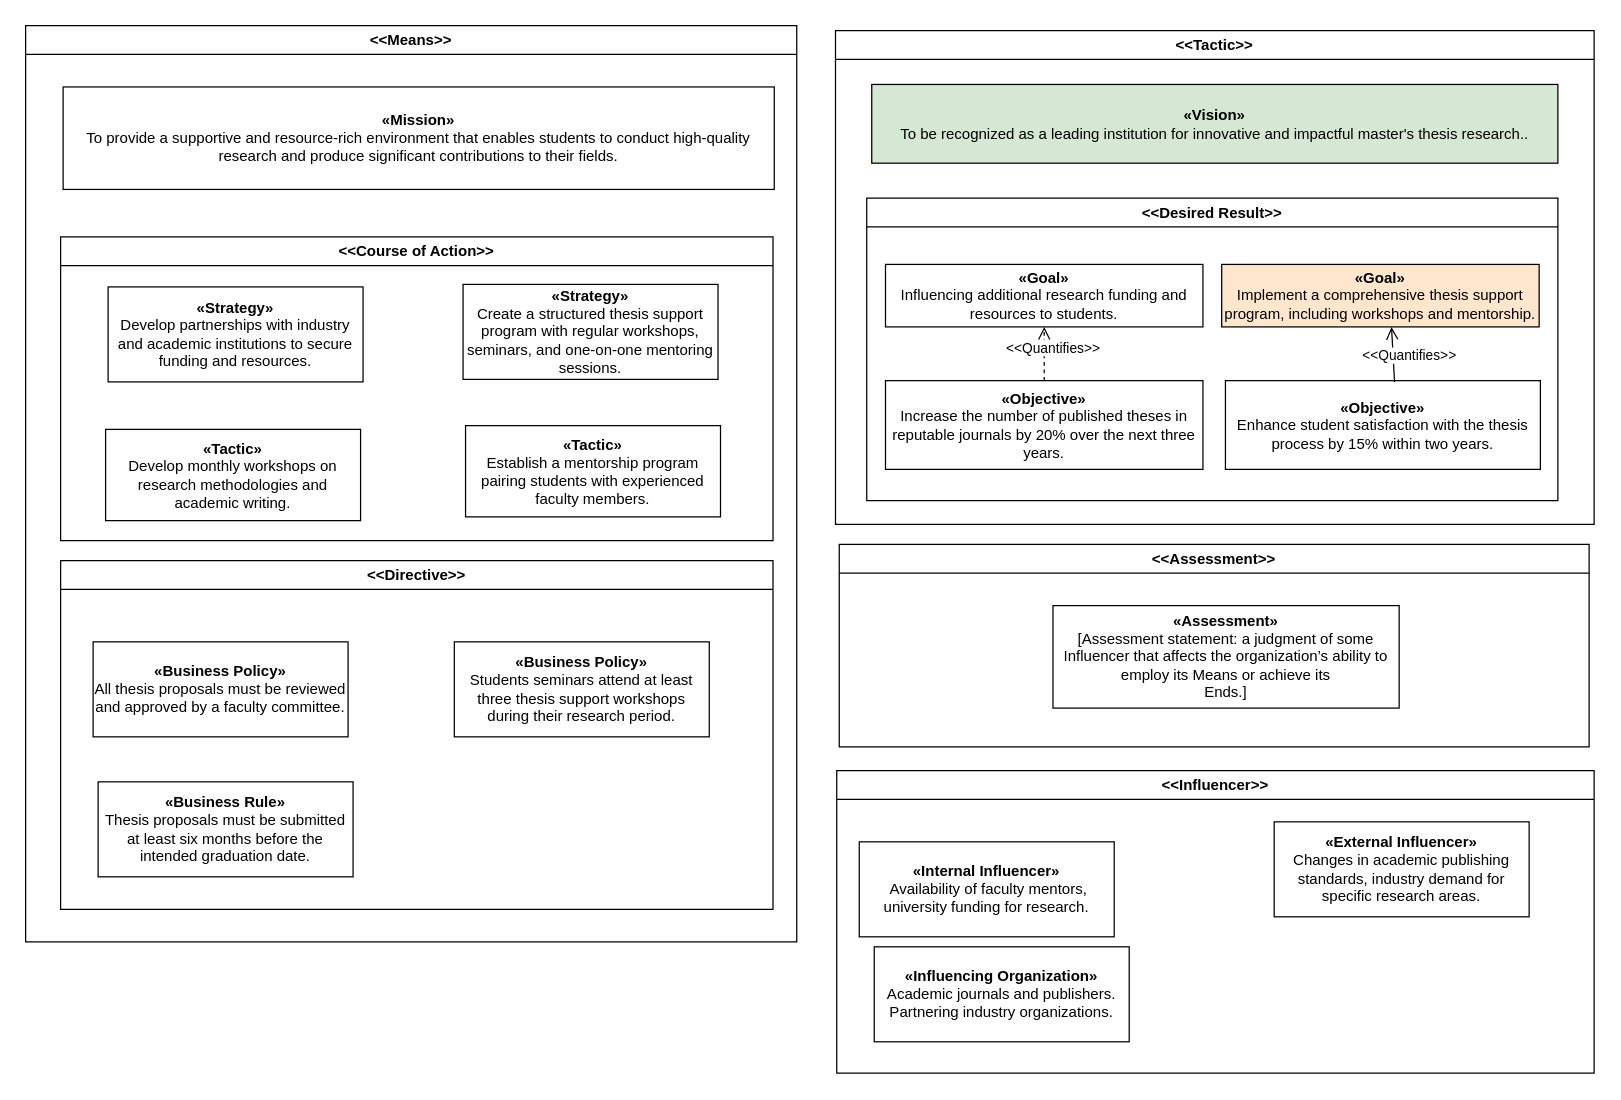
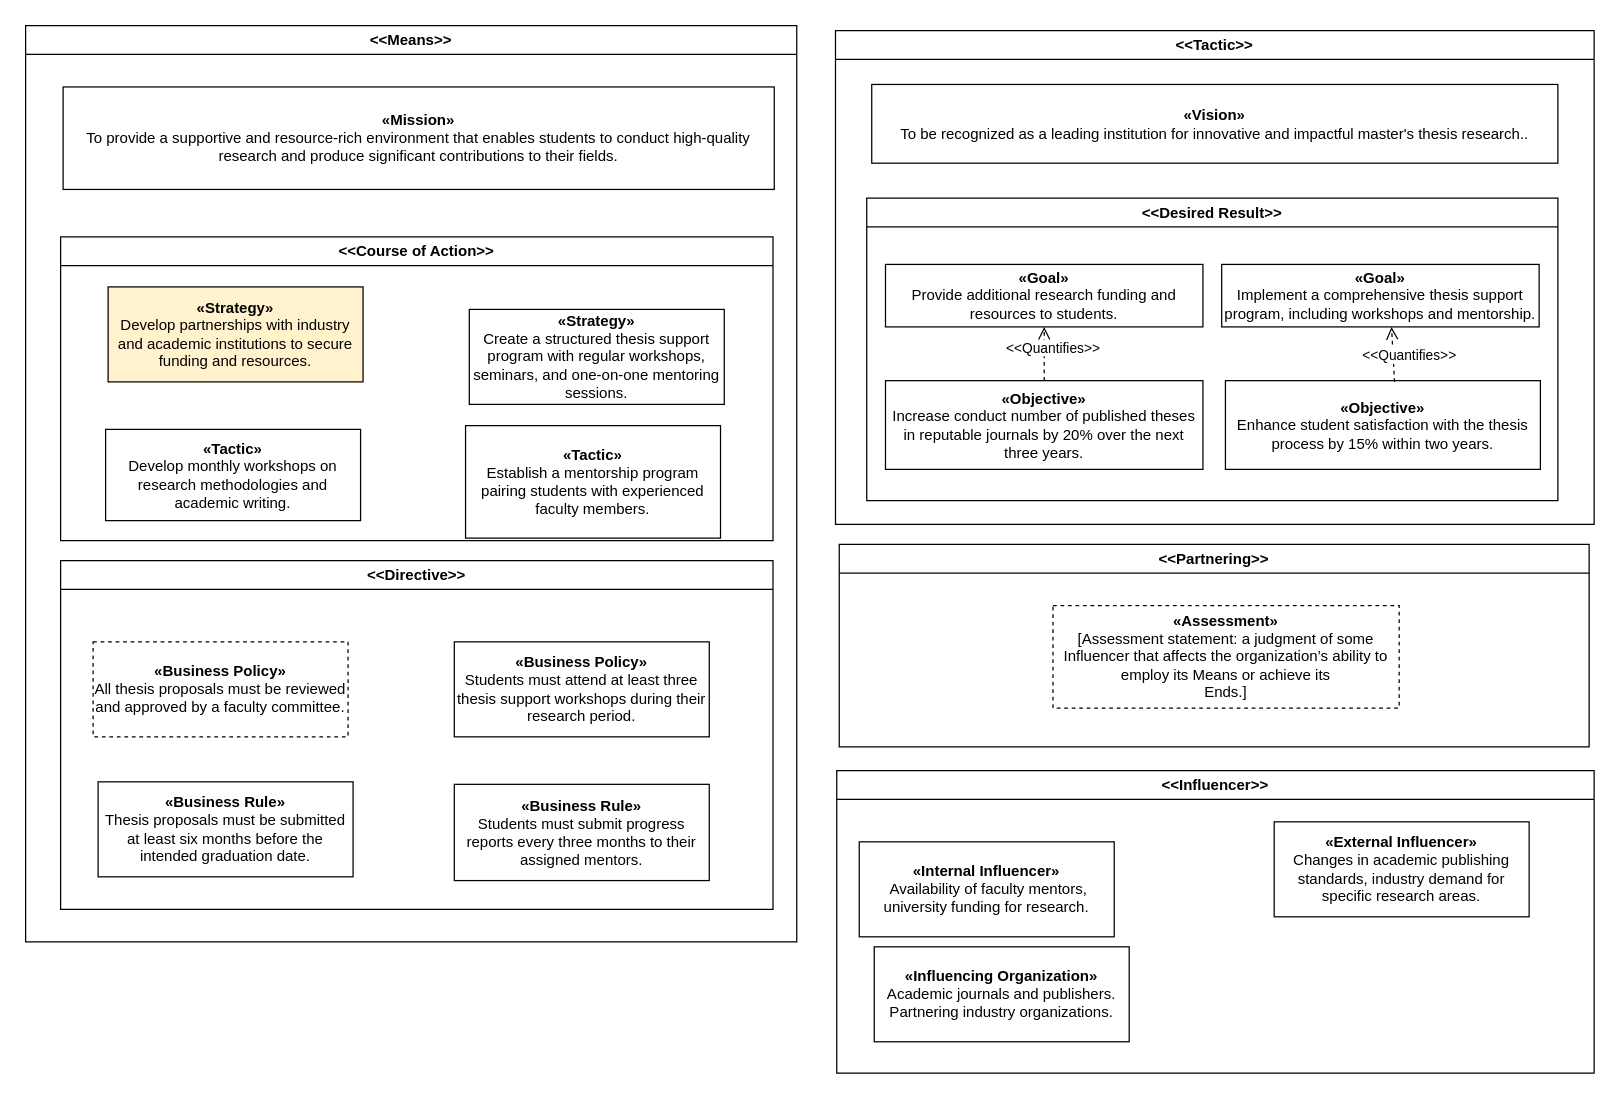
(1215, 124) -> (1215, 124)
(1044, 296) -> (1044, 296)
(1381, 296) -> (1381, 296)
(591, 332) -> (597, 357)
(236, 334) -> (236, 334)
(1392, 340) -> (1392, 340)
(1044, 426) -> (1044, 426)
(593, 471) -> (593, 482)
(1214, 559) -> (1214, 559)
(1226, 657) -> (1226, 657)
(221, 689) -> (221, 689)
(582, 689) -> (582, 689)
none -> (582, 833)
